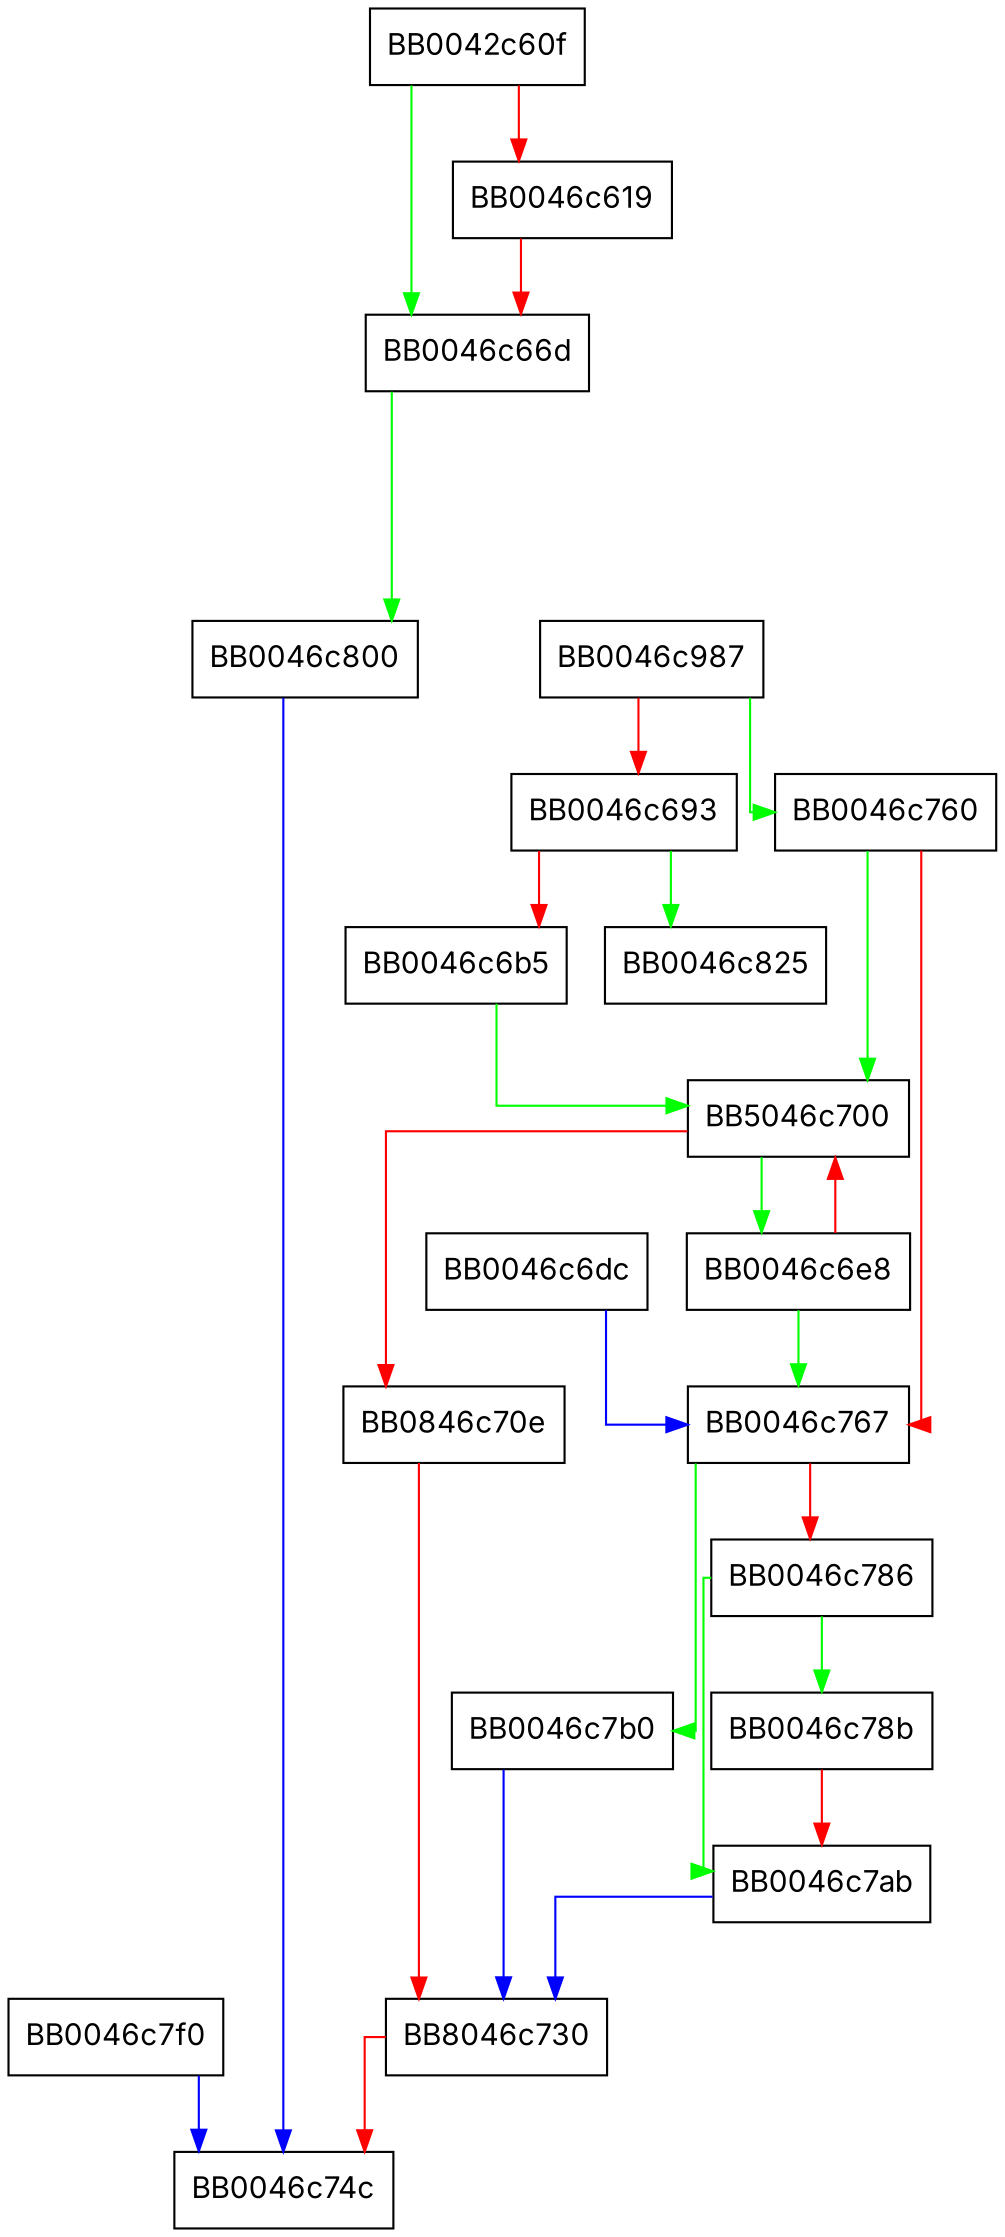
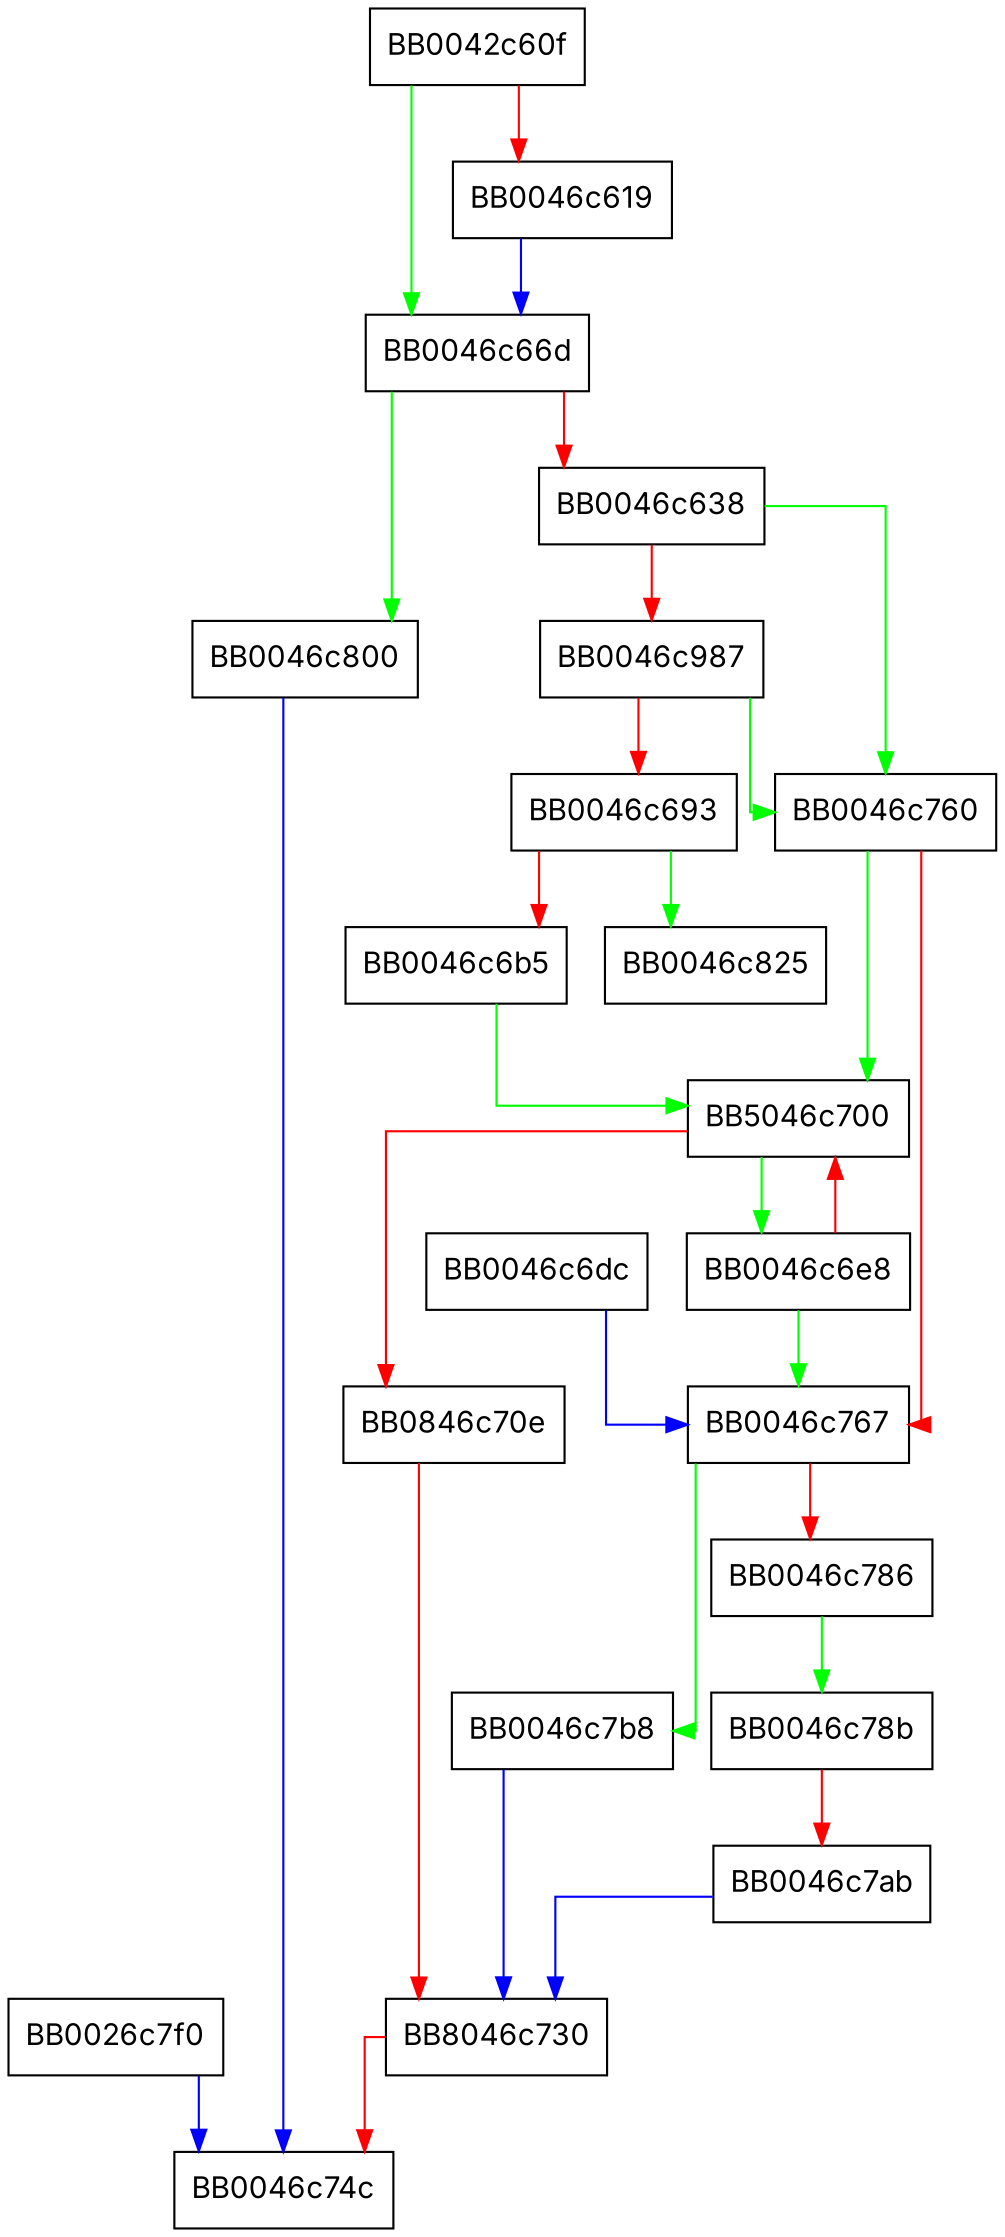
(521, 266) -> (521, 266)
none -> (652, 506)
(562, 1731) -> (562, 1731)
(703, 1744) -> none
(116, 2037) -> (116, 2037)
